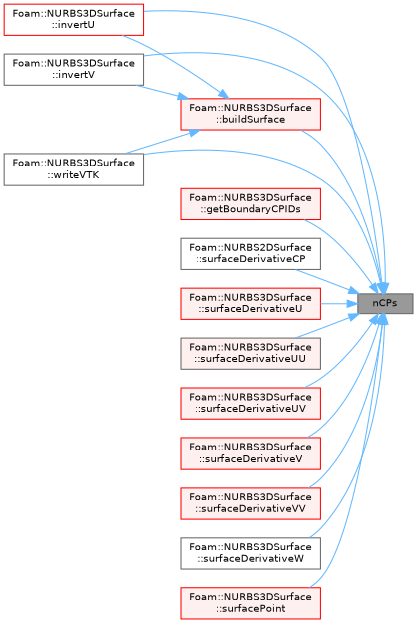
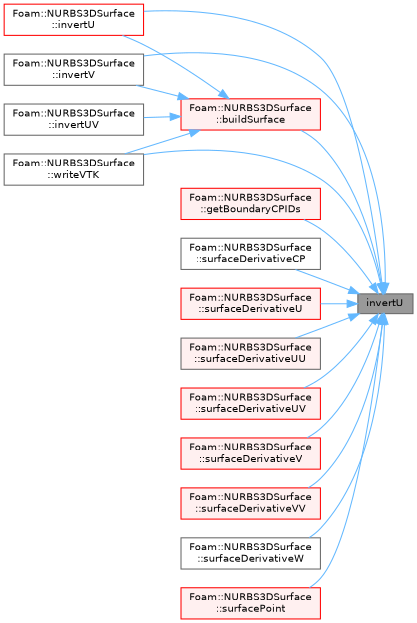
none -> (74, 120)
(251, 254) -> (251, 254)
(385, 304) -> (385, 304)
